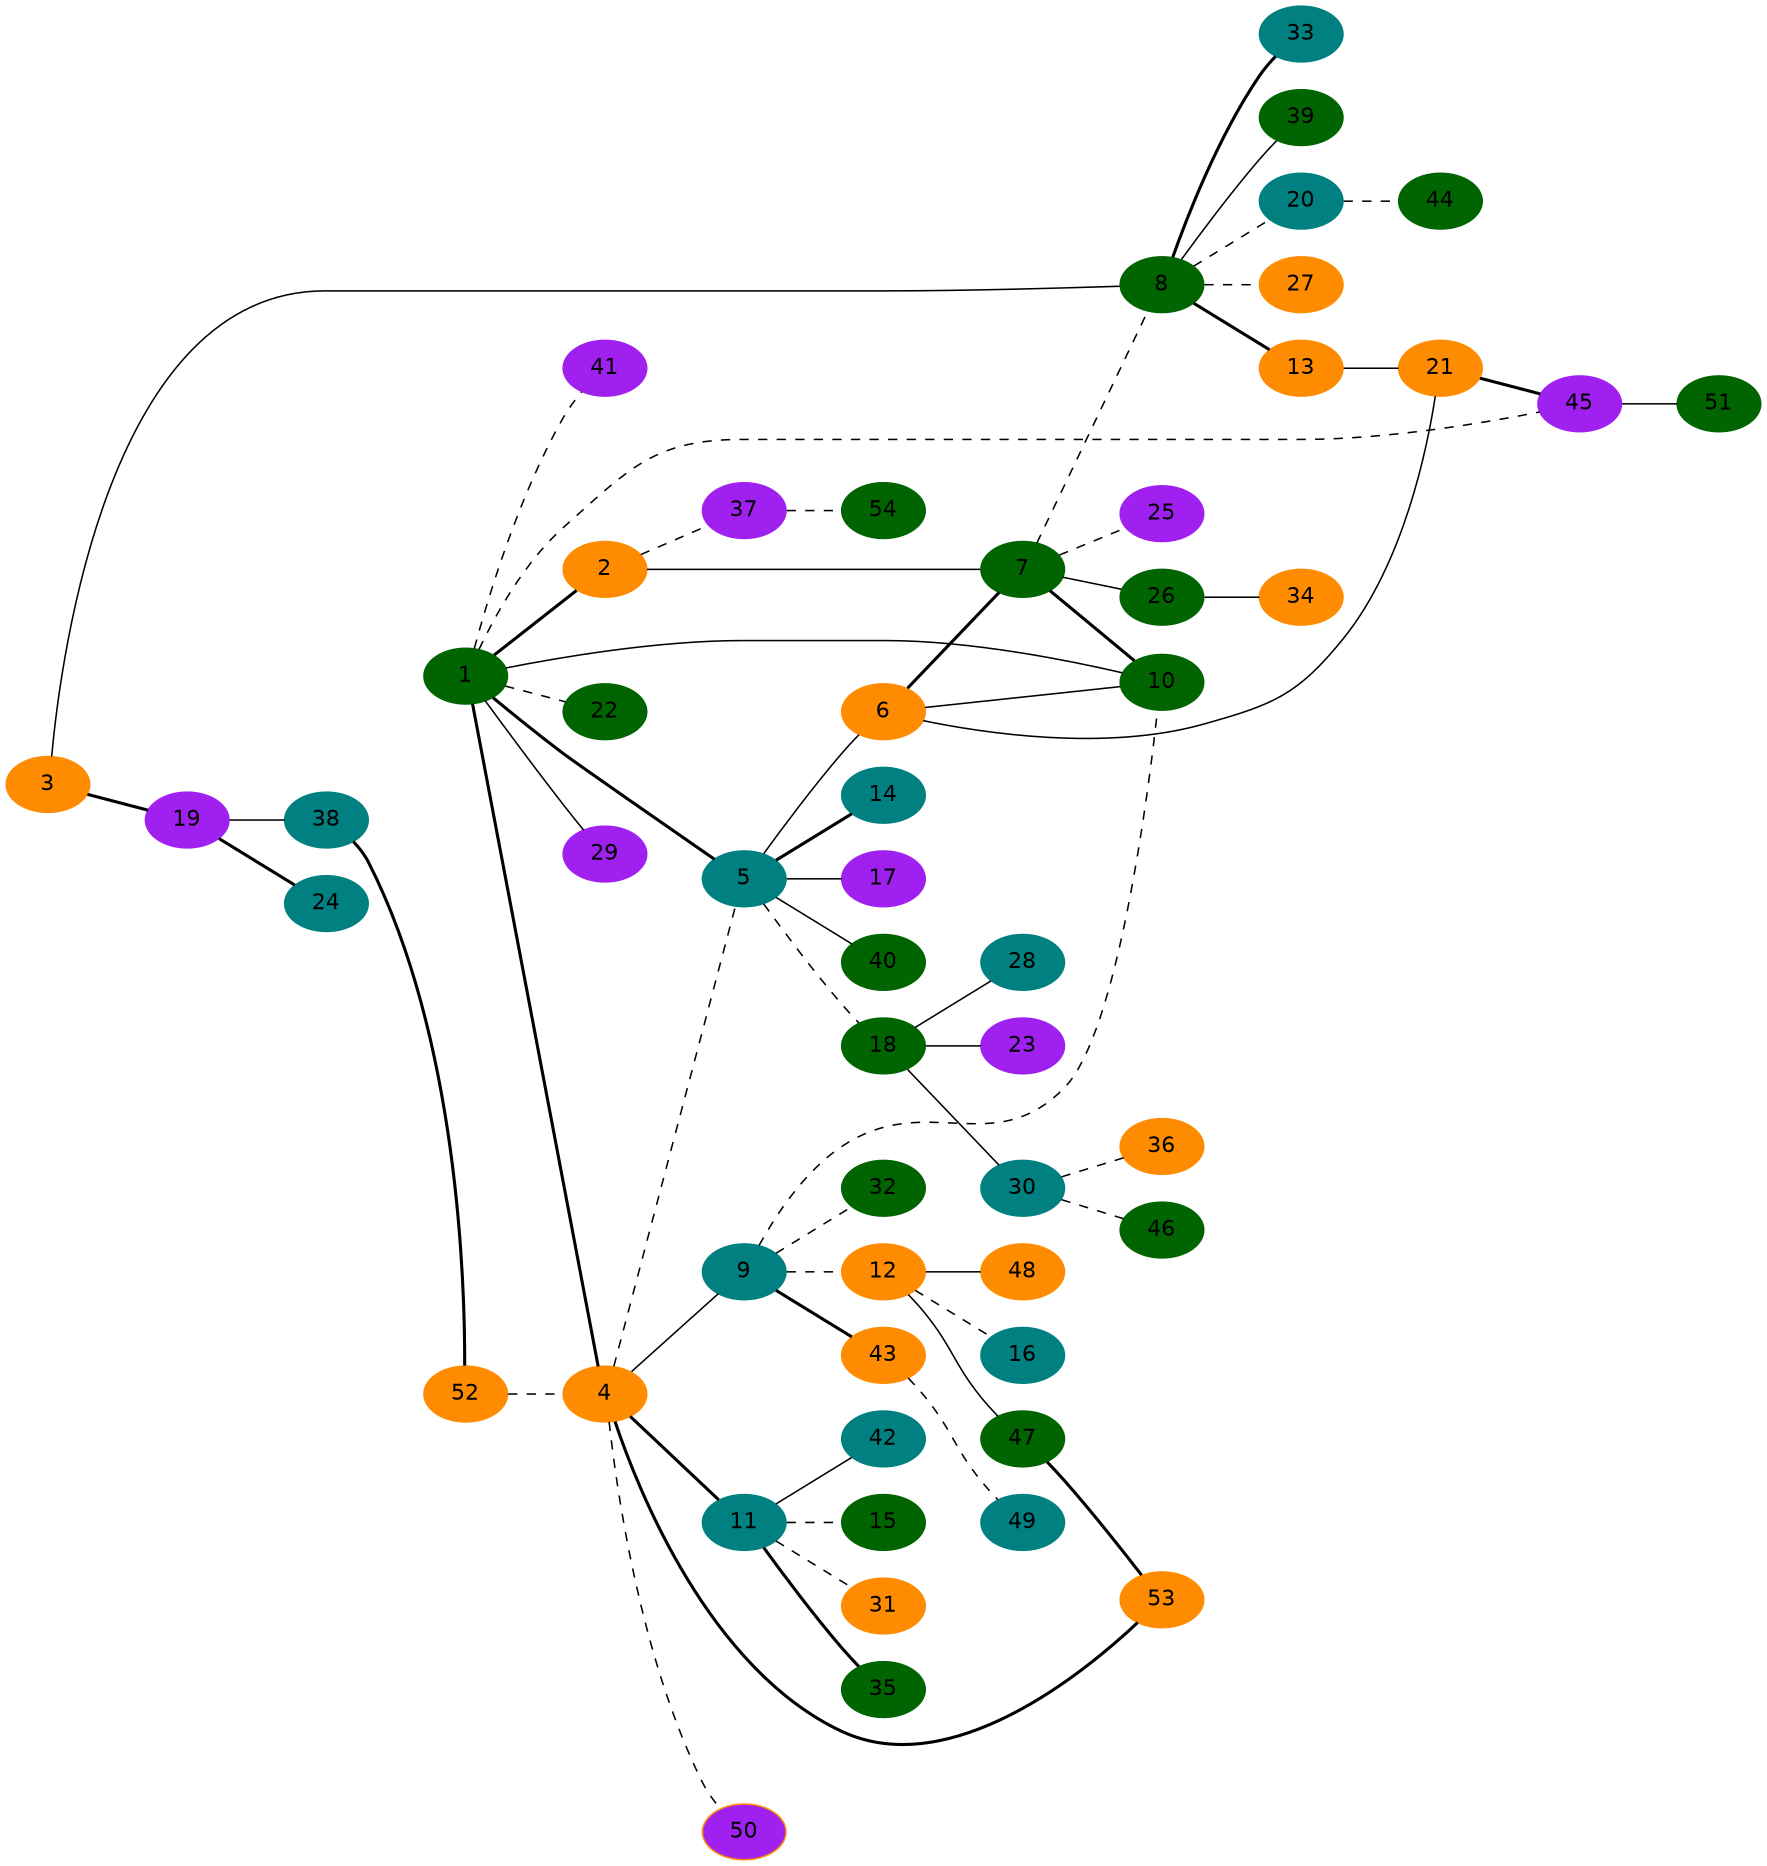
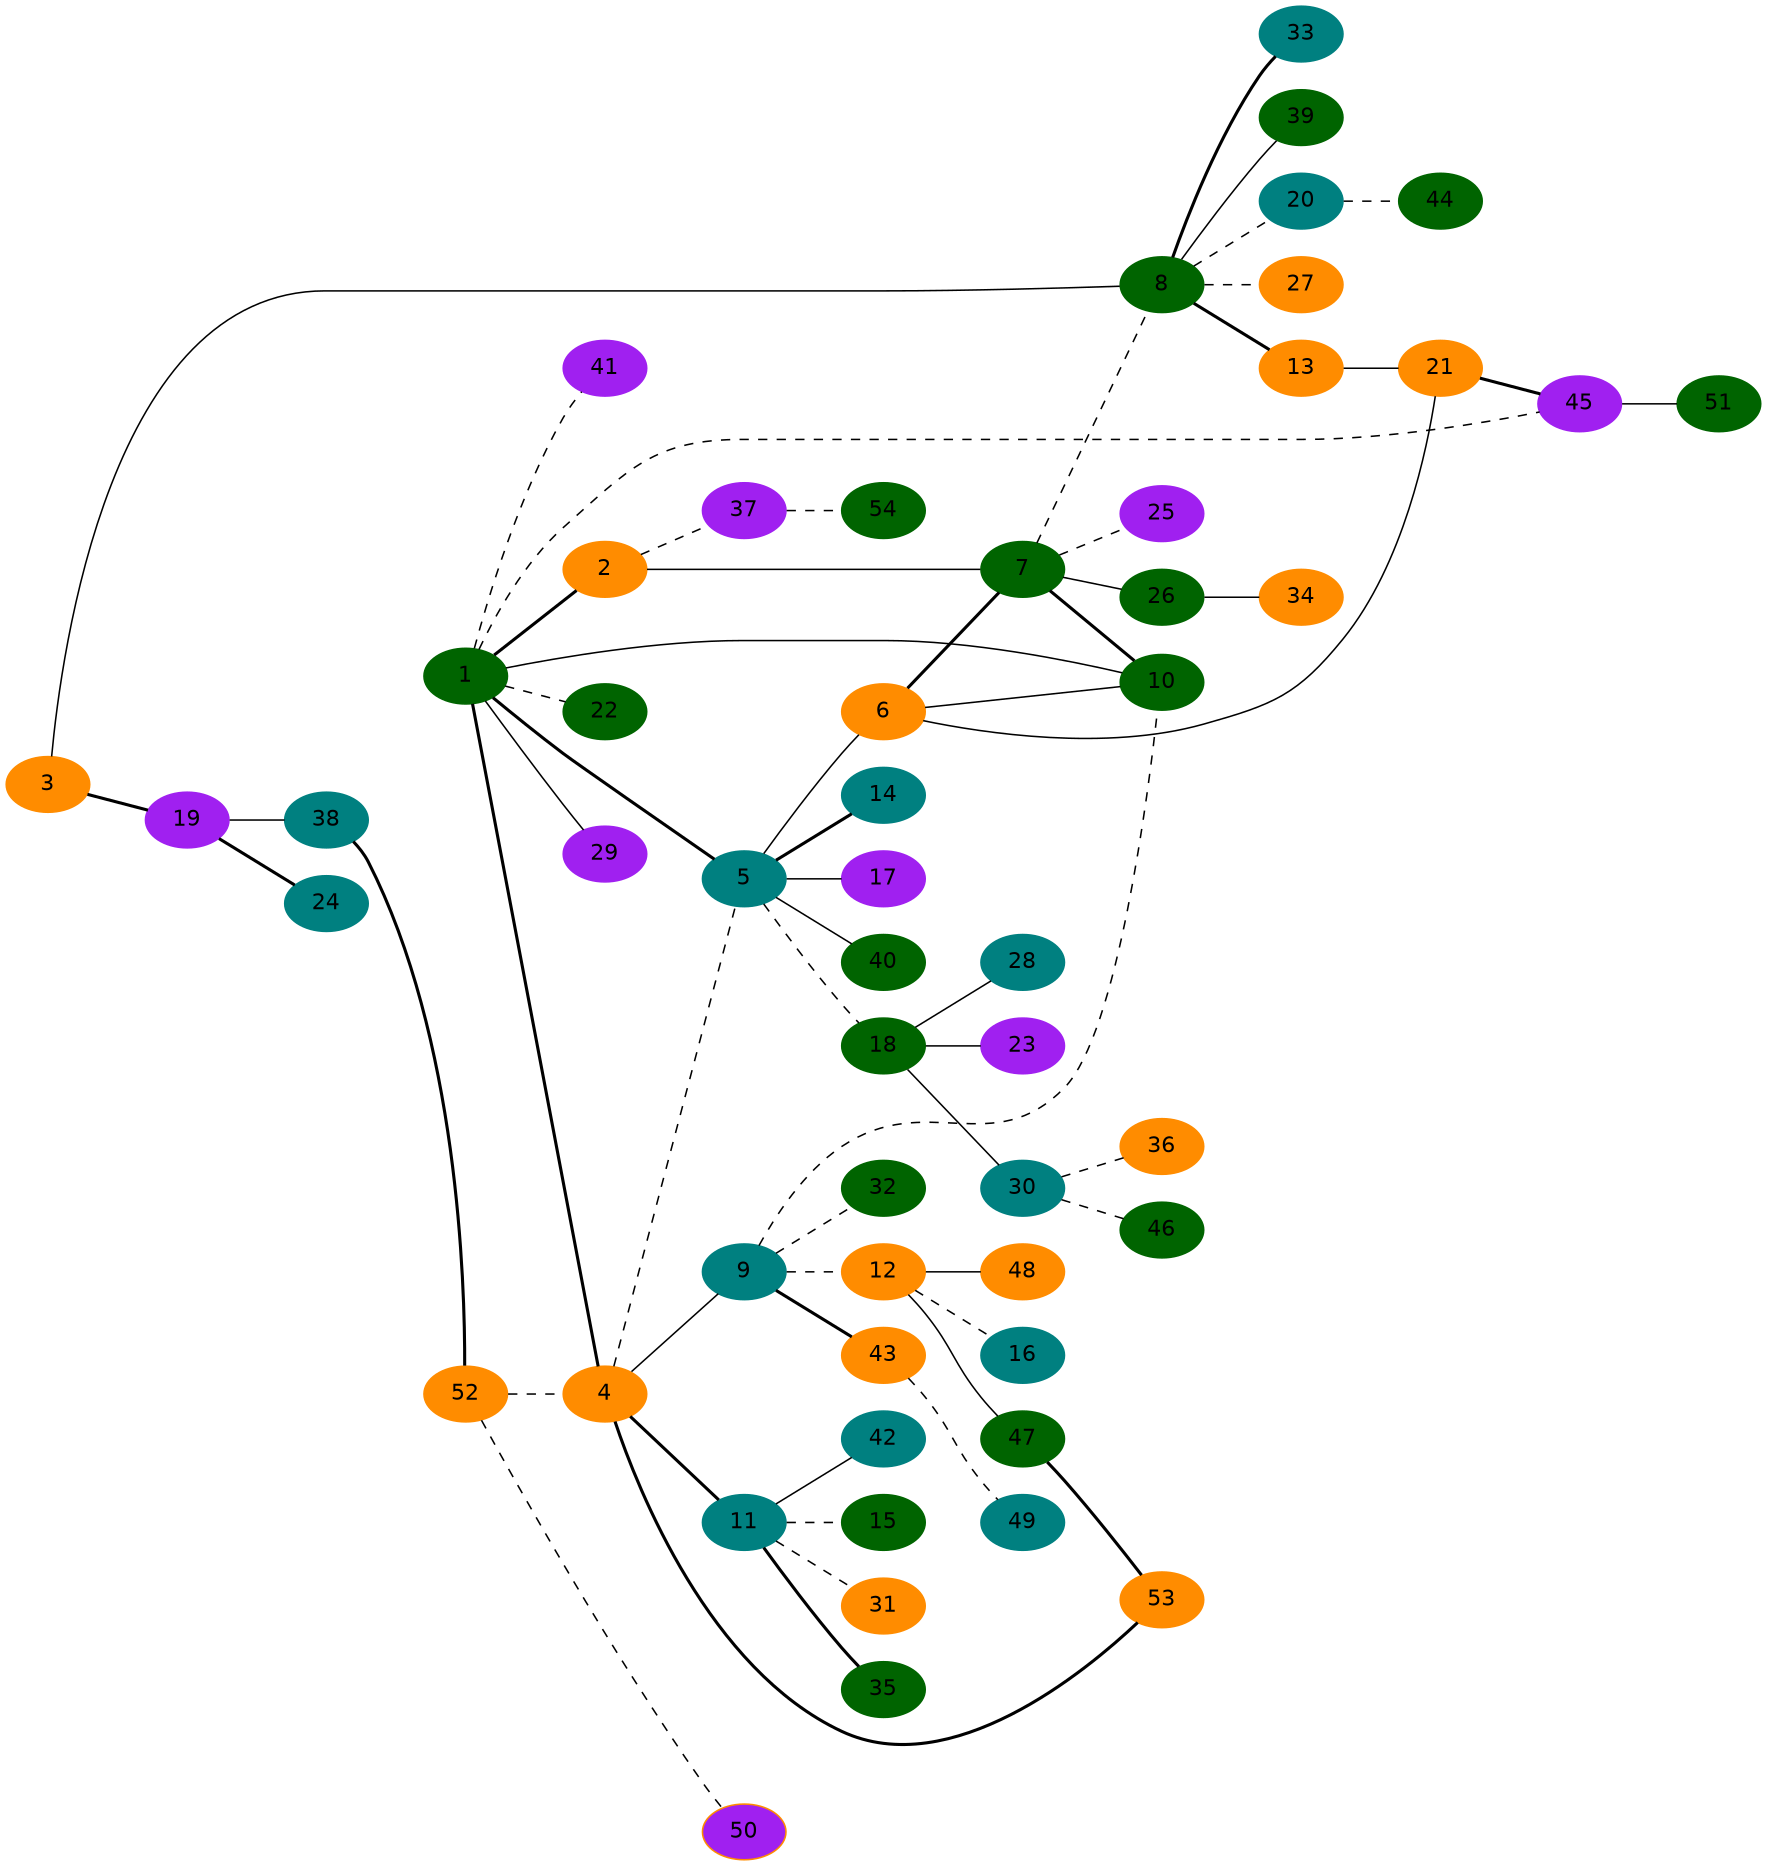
(645, 1621) -> (596, 1618)
